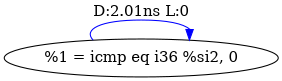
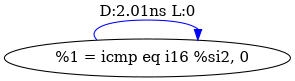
(141, 58) -> (147, 58)
